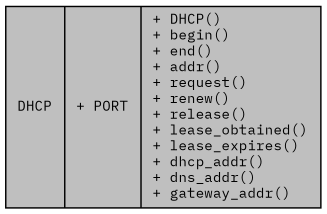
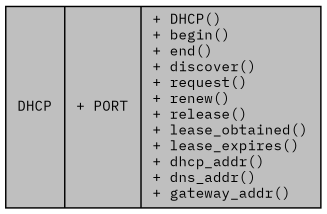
(188, 67) -> (205, 67)
